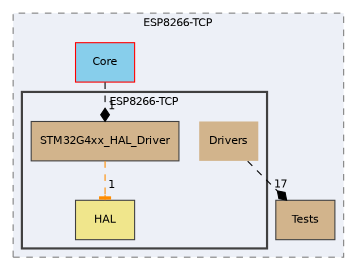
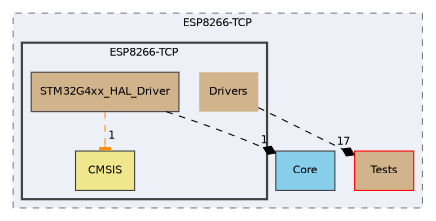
(105, 62) -> (305, 171)
(105, 99) -> (215, 129)
(105, 220) -> (105, 171)
(305, 220) -> (384, 171)
